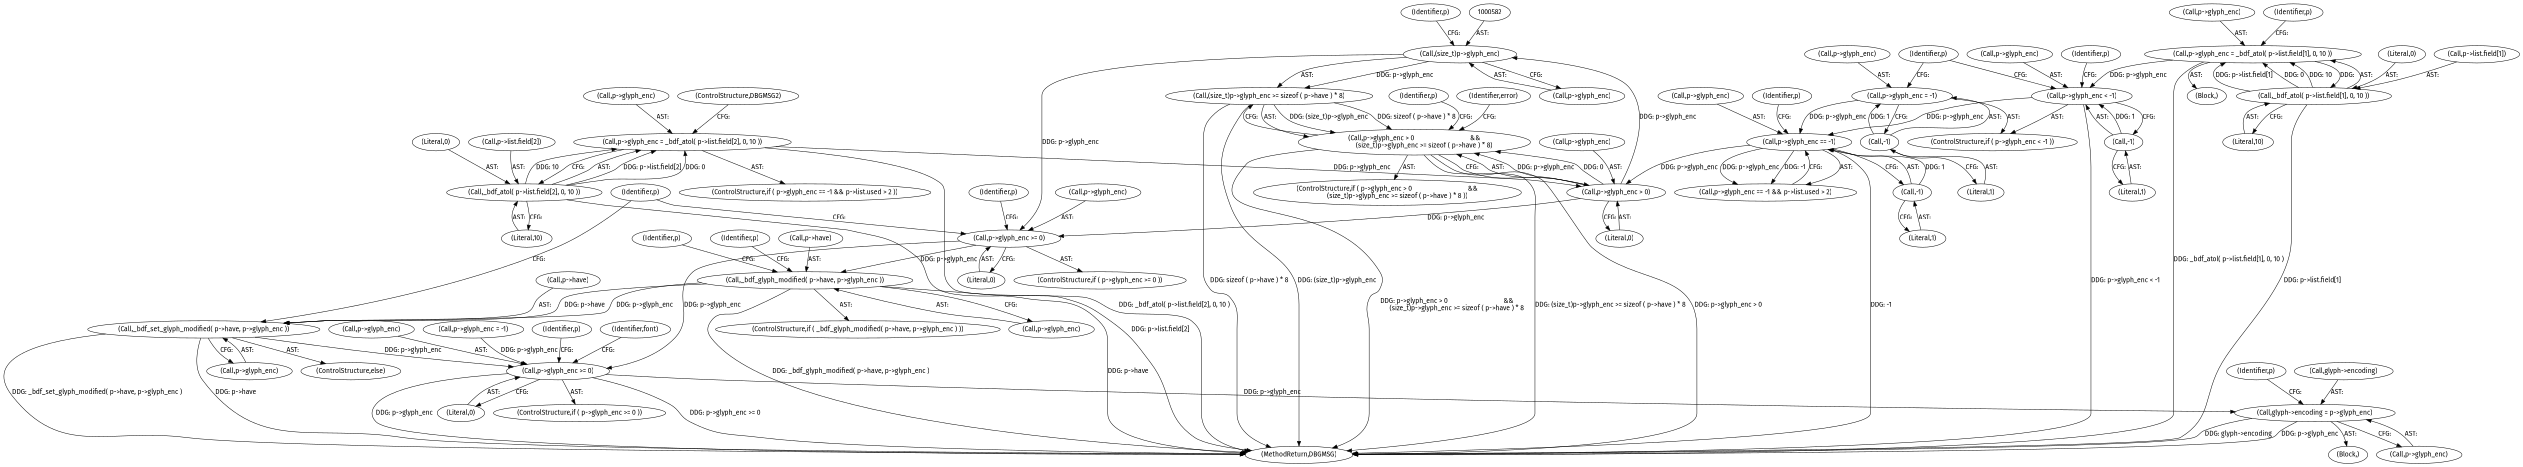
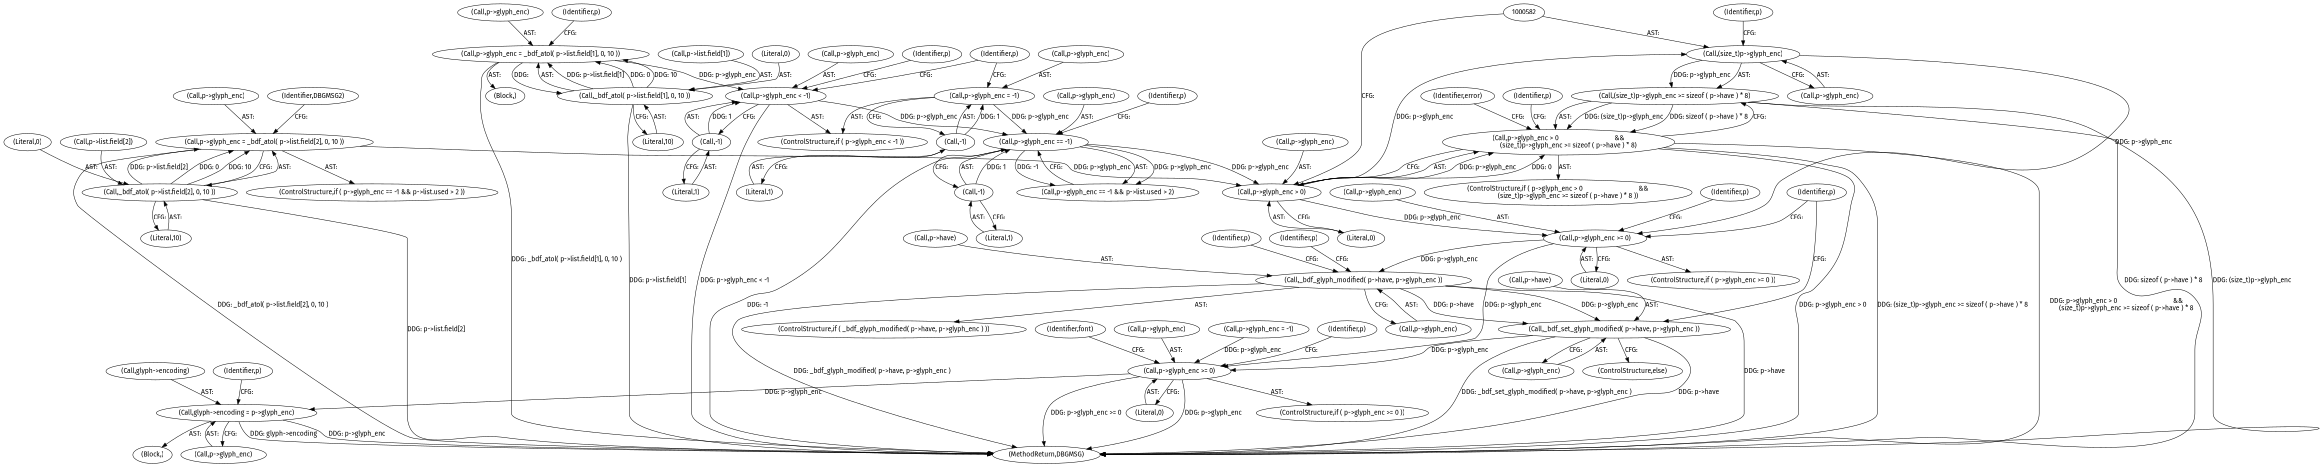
none -> (1362, 60)
(738, 96) -> (313, 96)
(294, 350) -> (1632, 350)
